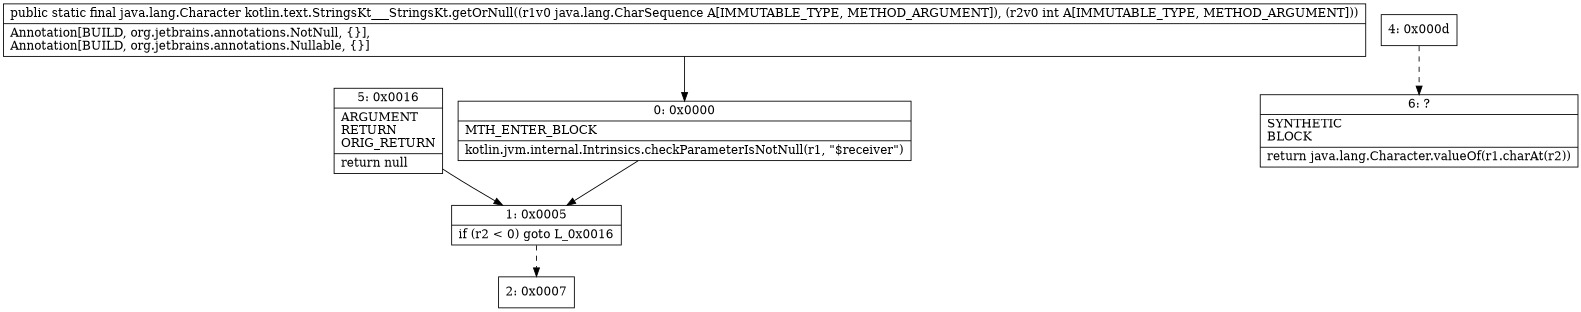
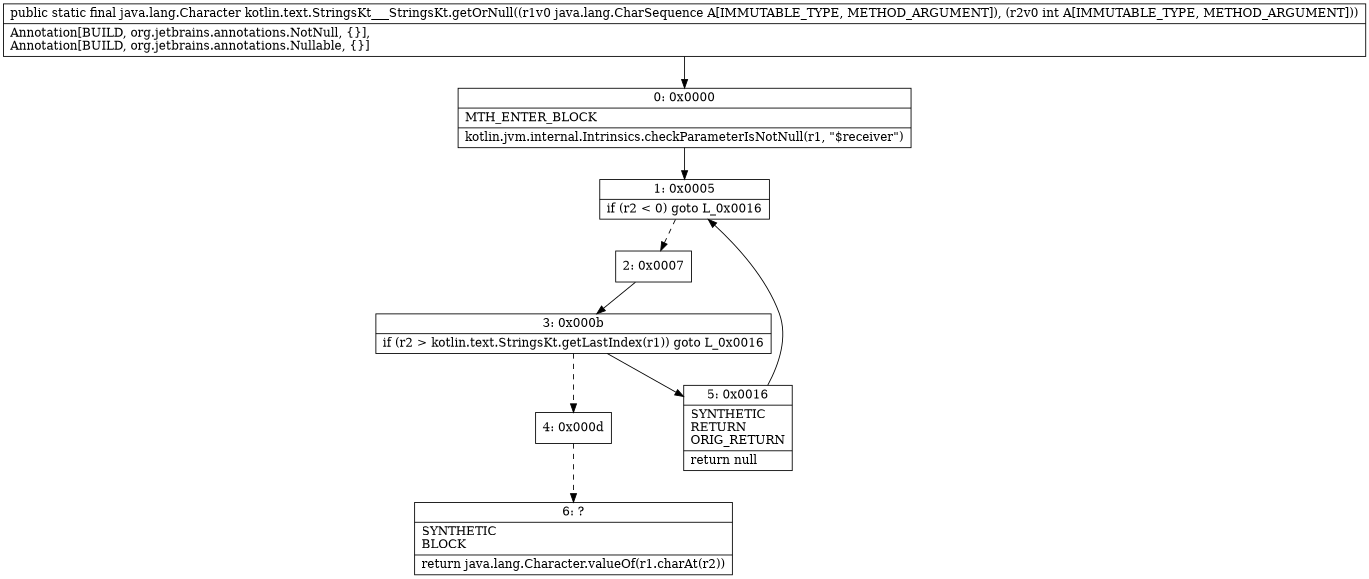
(380, 118) -> (728, 415)
none -> (574, 334)
